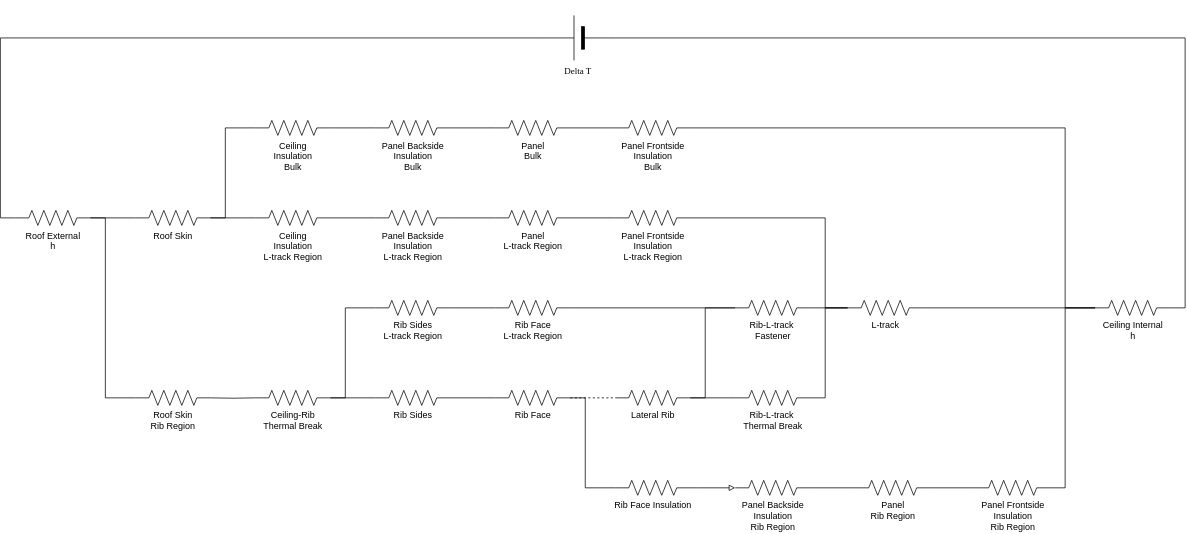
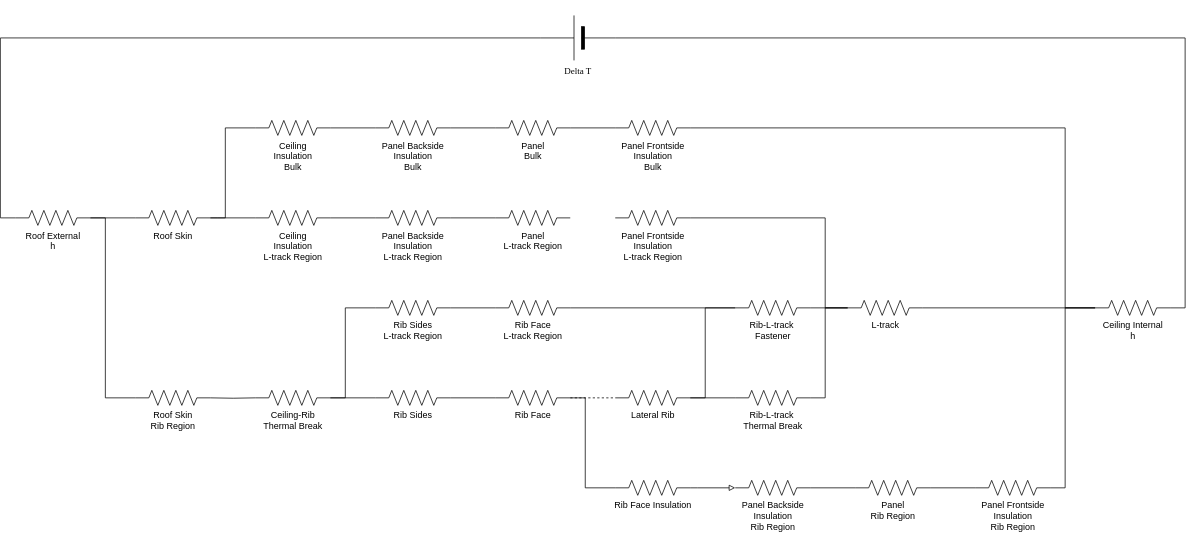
(592, 218) -> none
